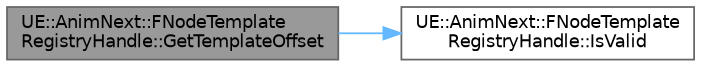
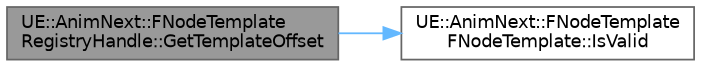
(548, 33) -> (548, 33)
